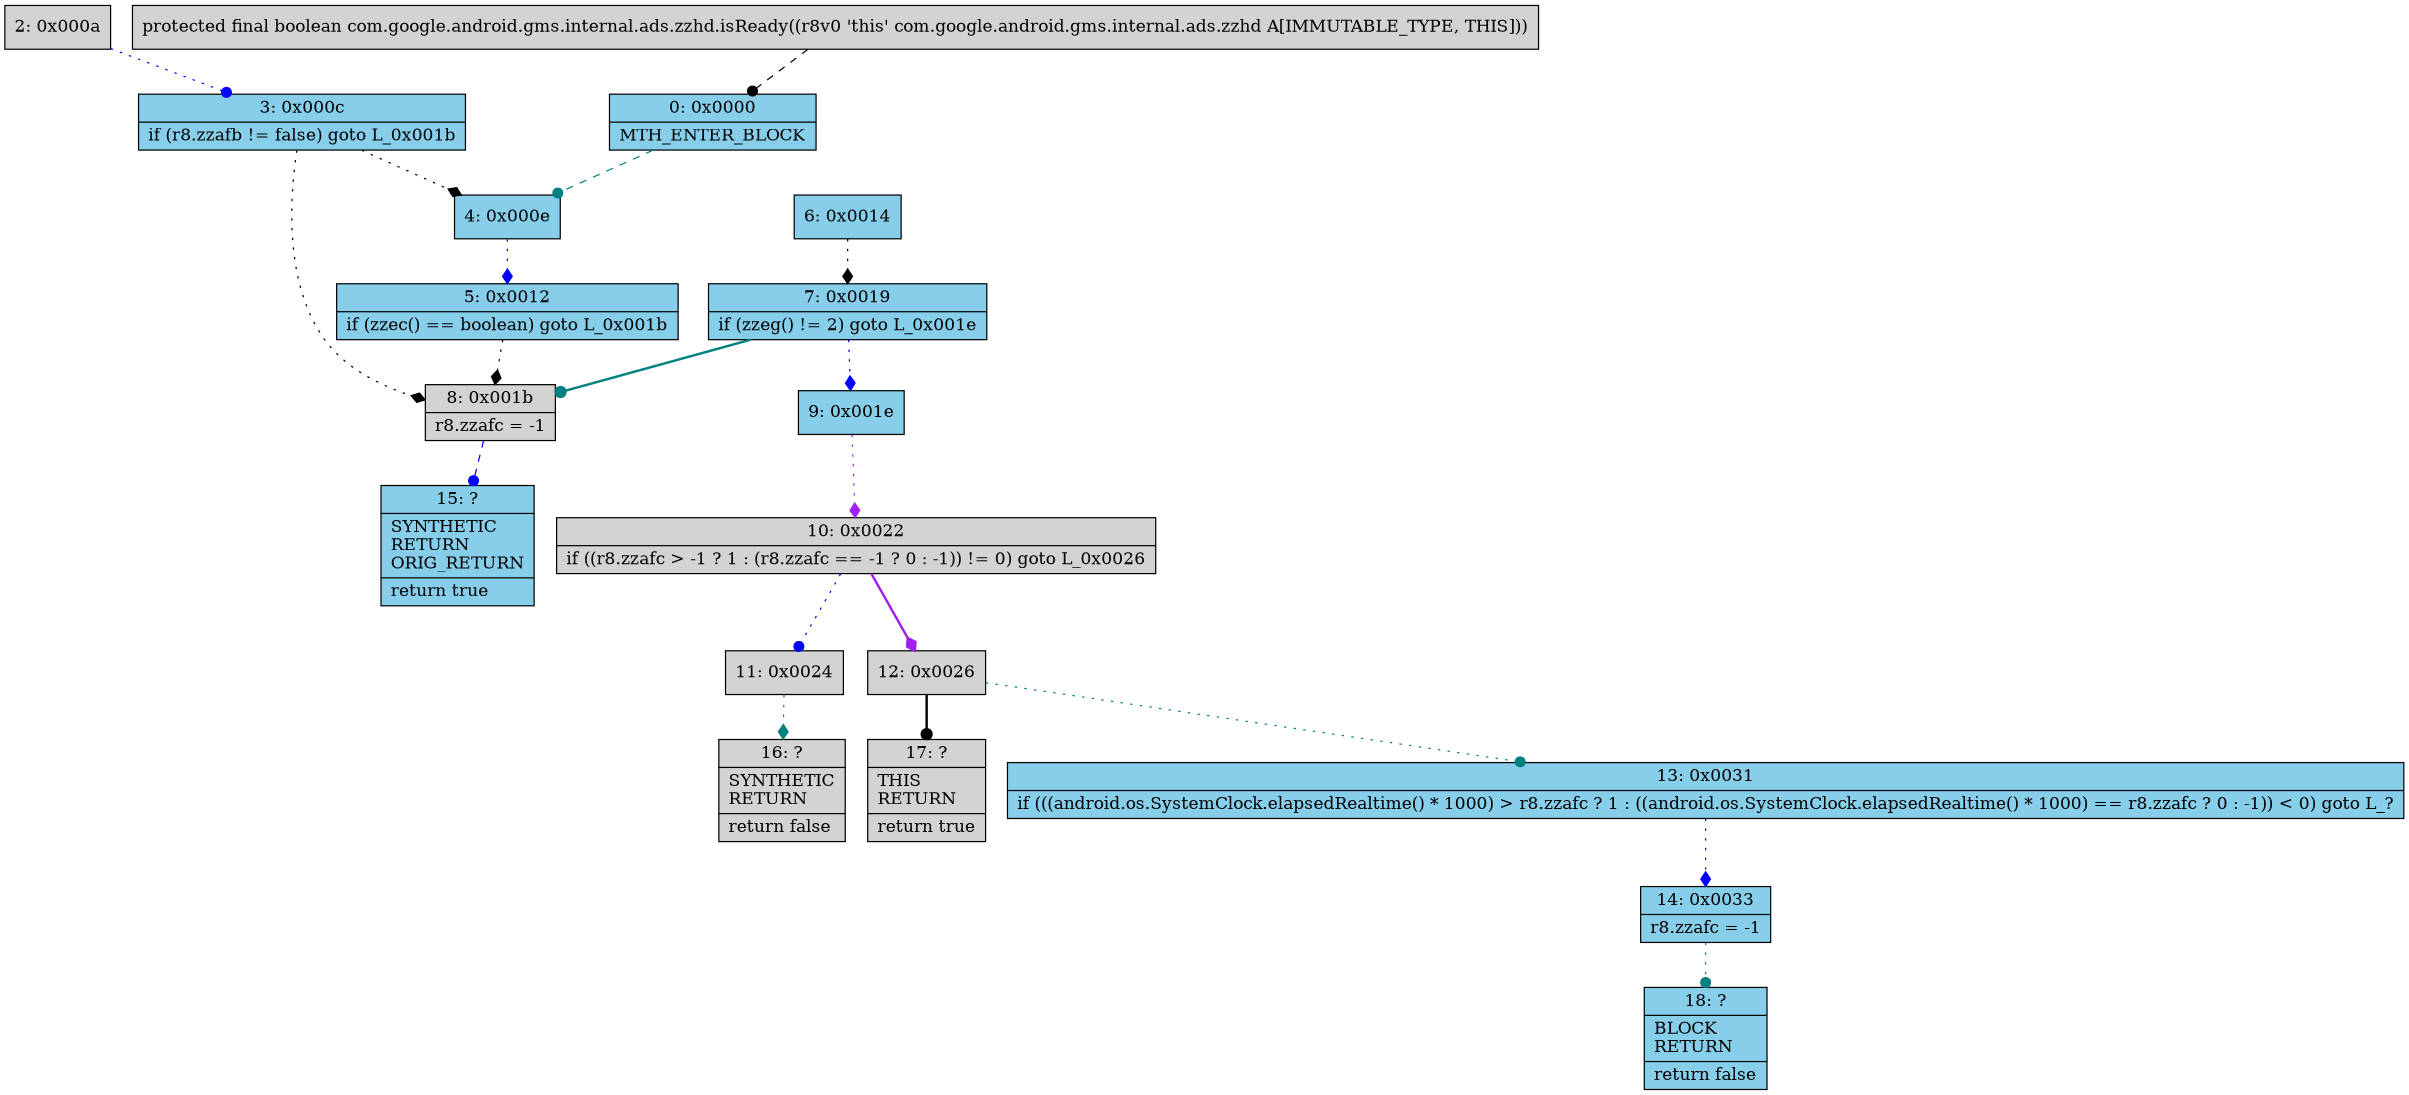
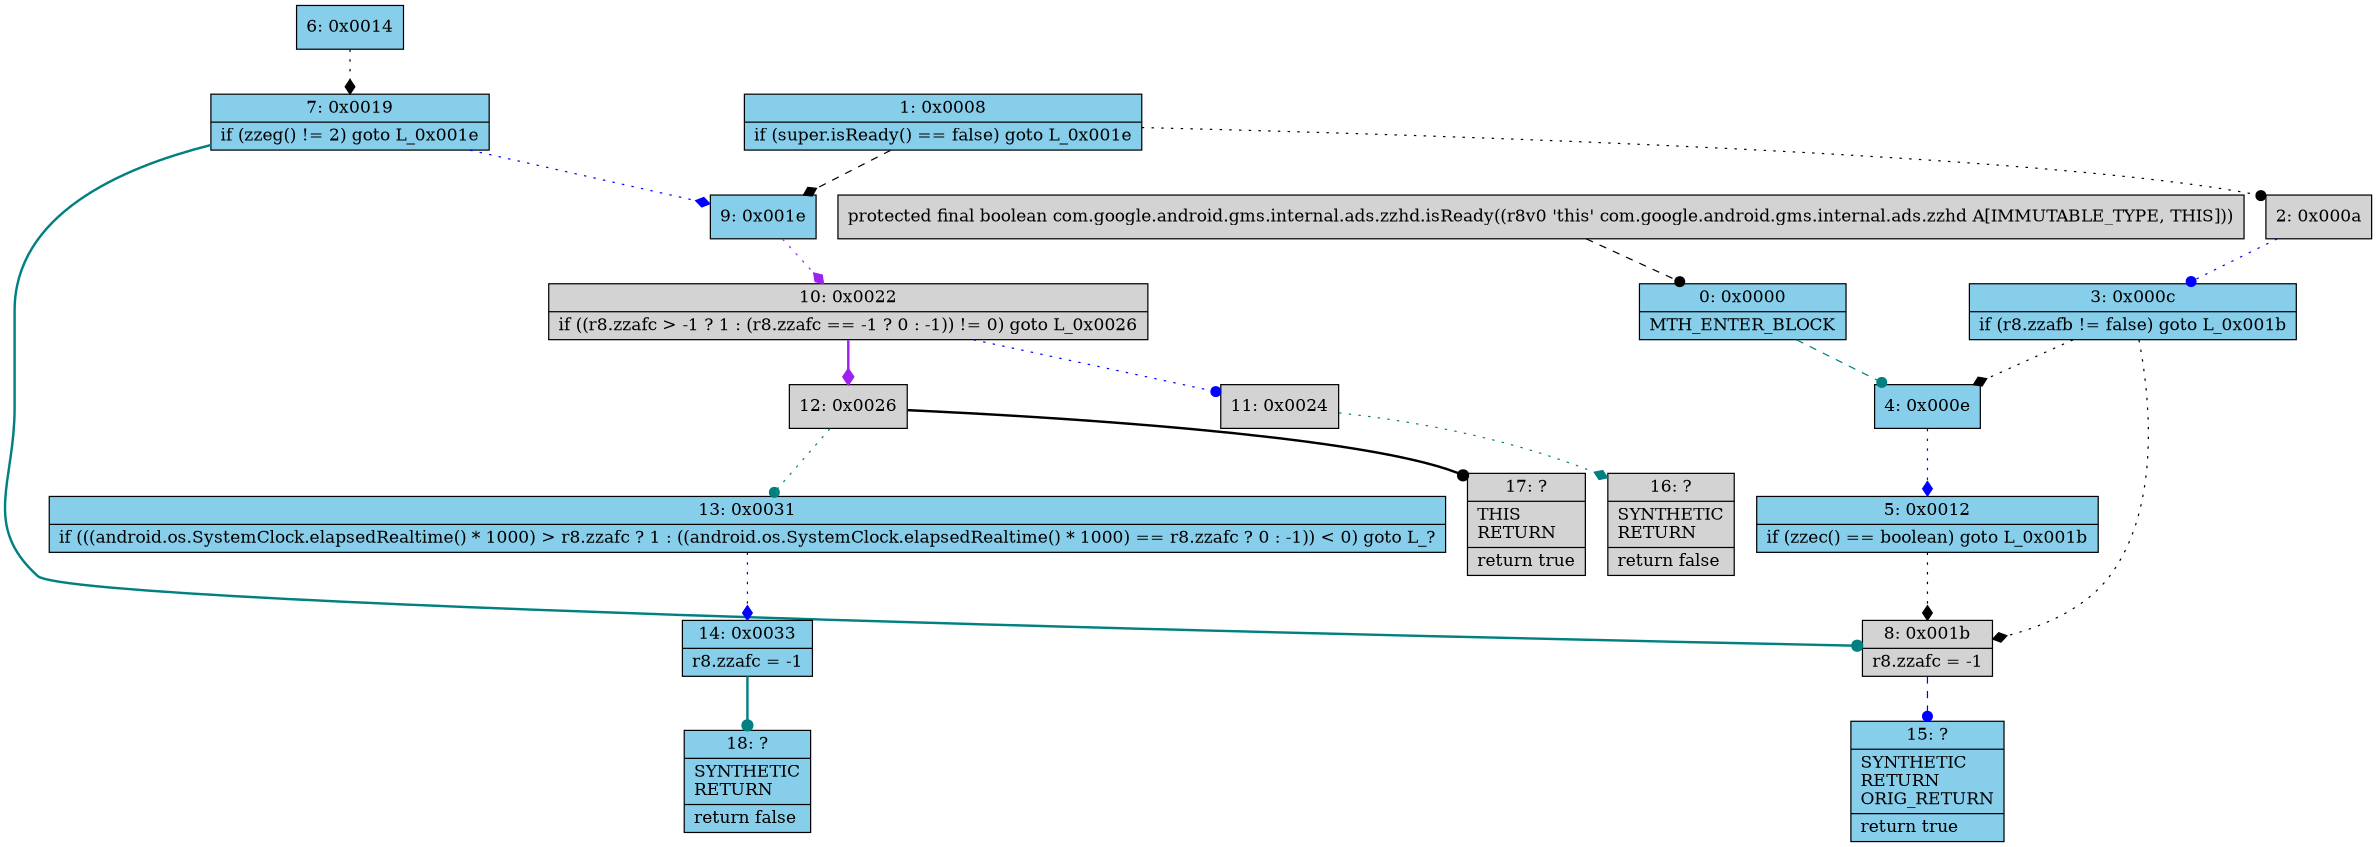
none -> (943, 122)
(1706, 960) -> (747, 698)
(1686, 1029) -> (747, 772)
